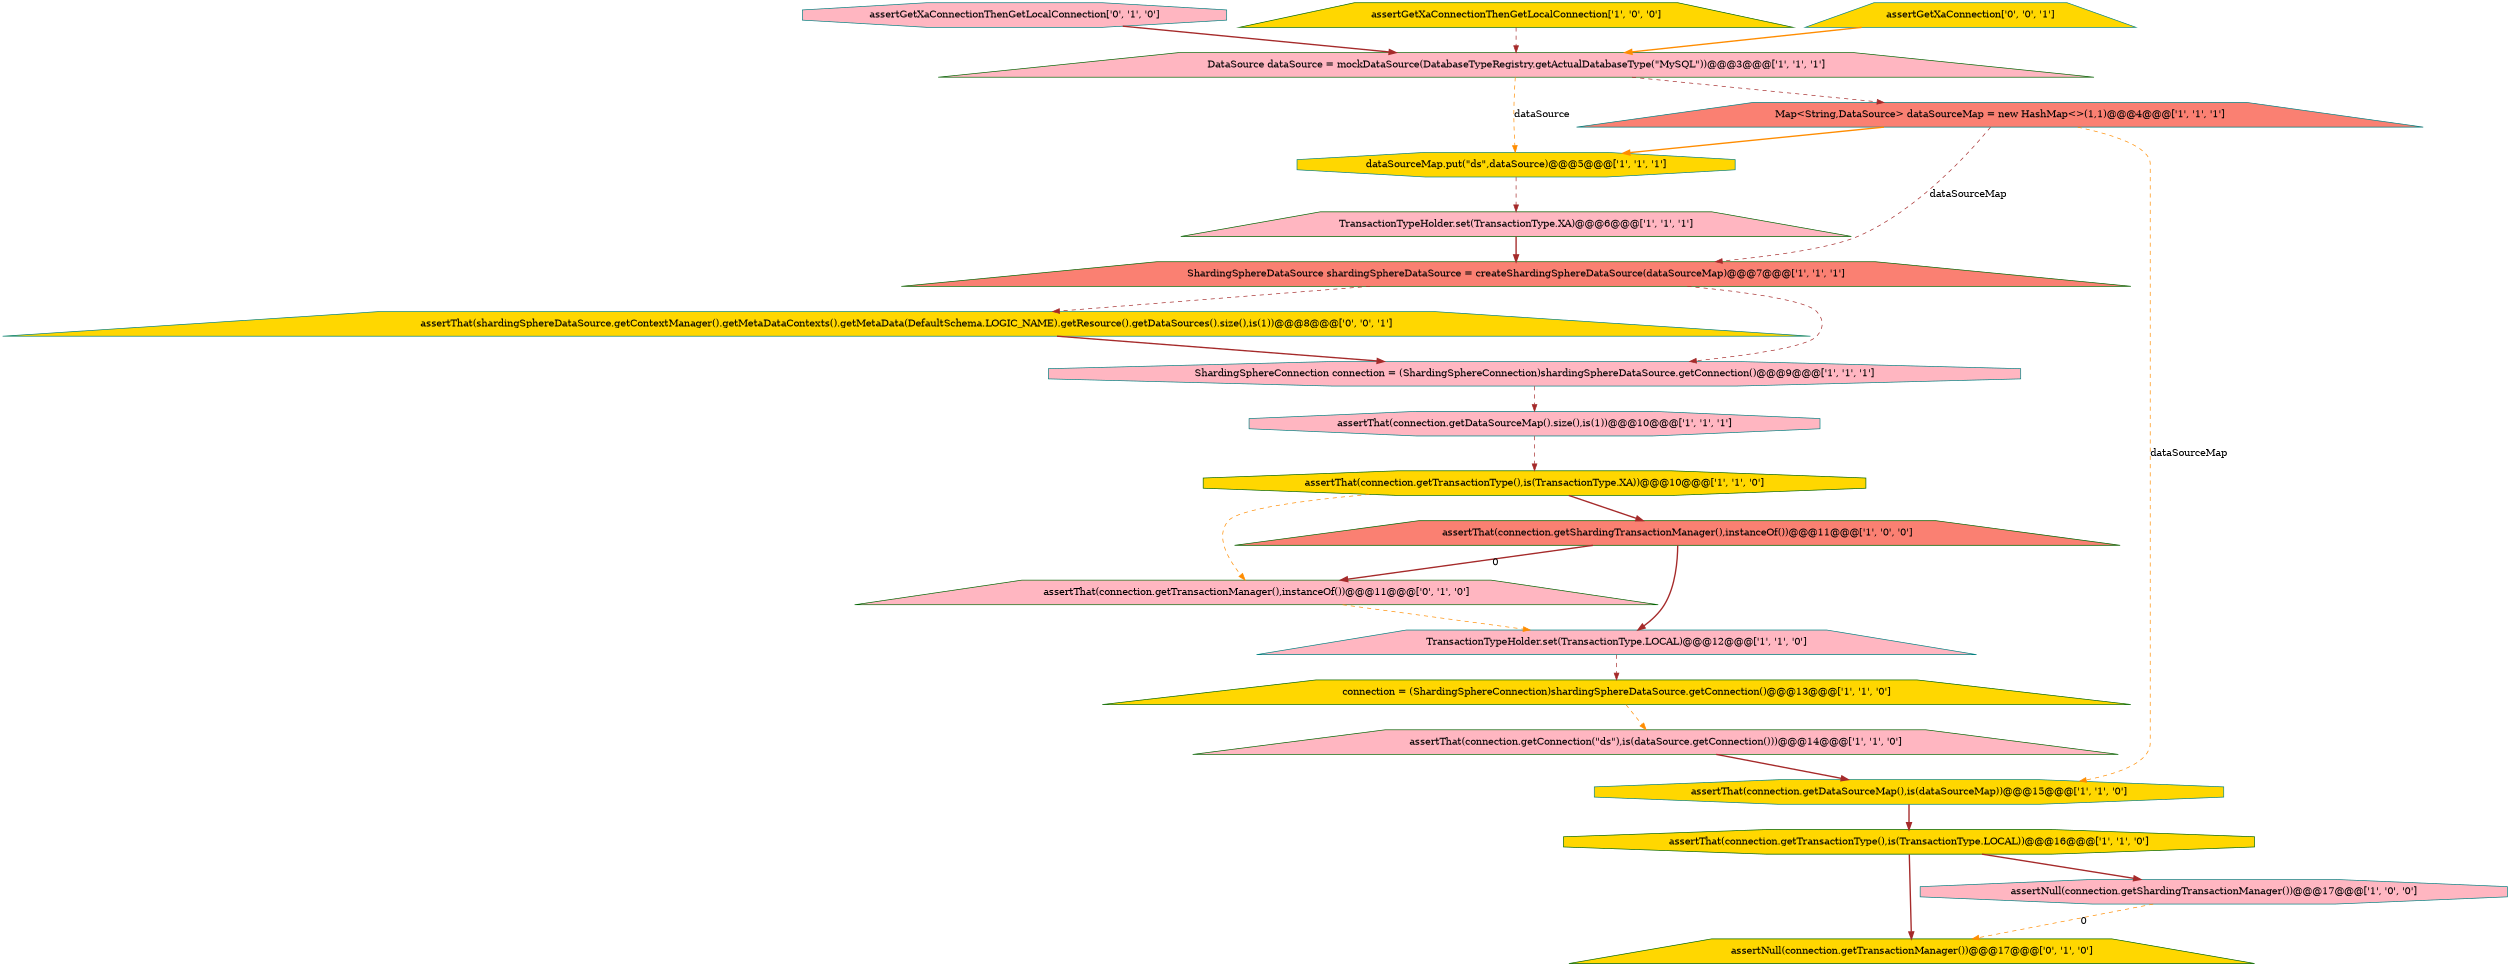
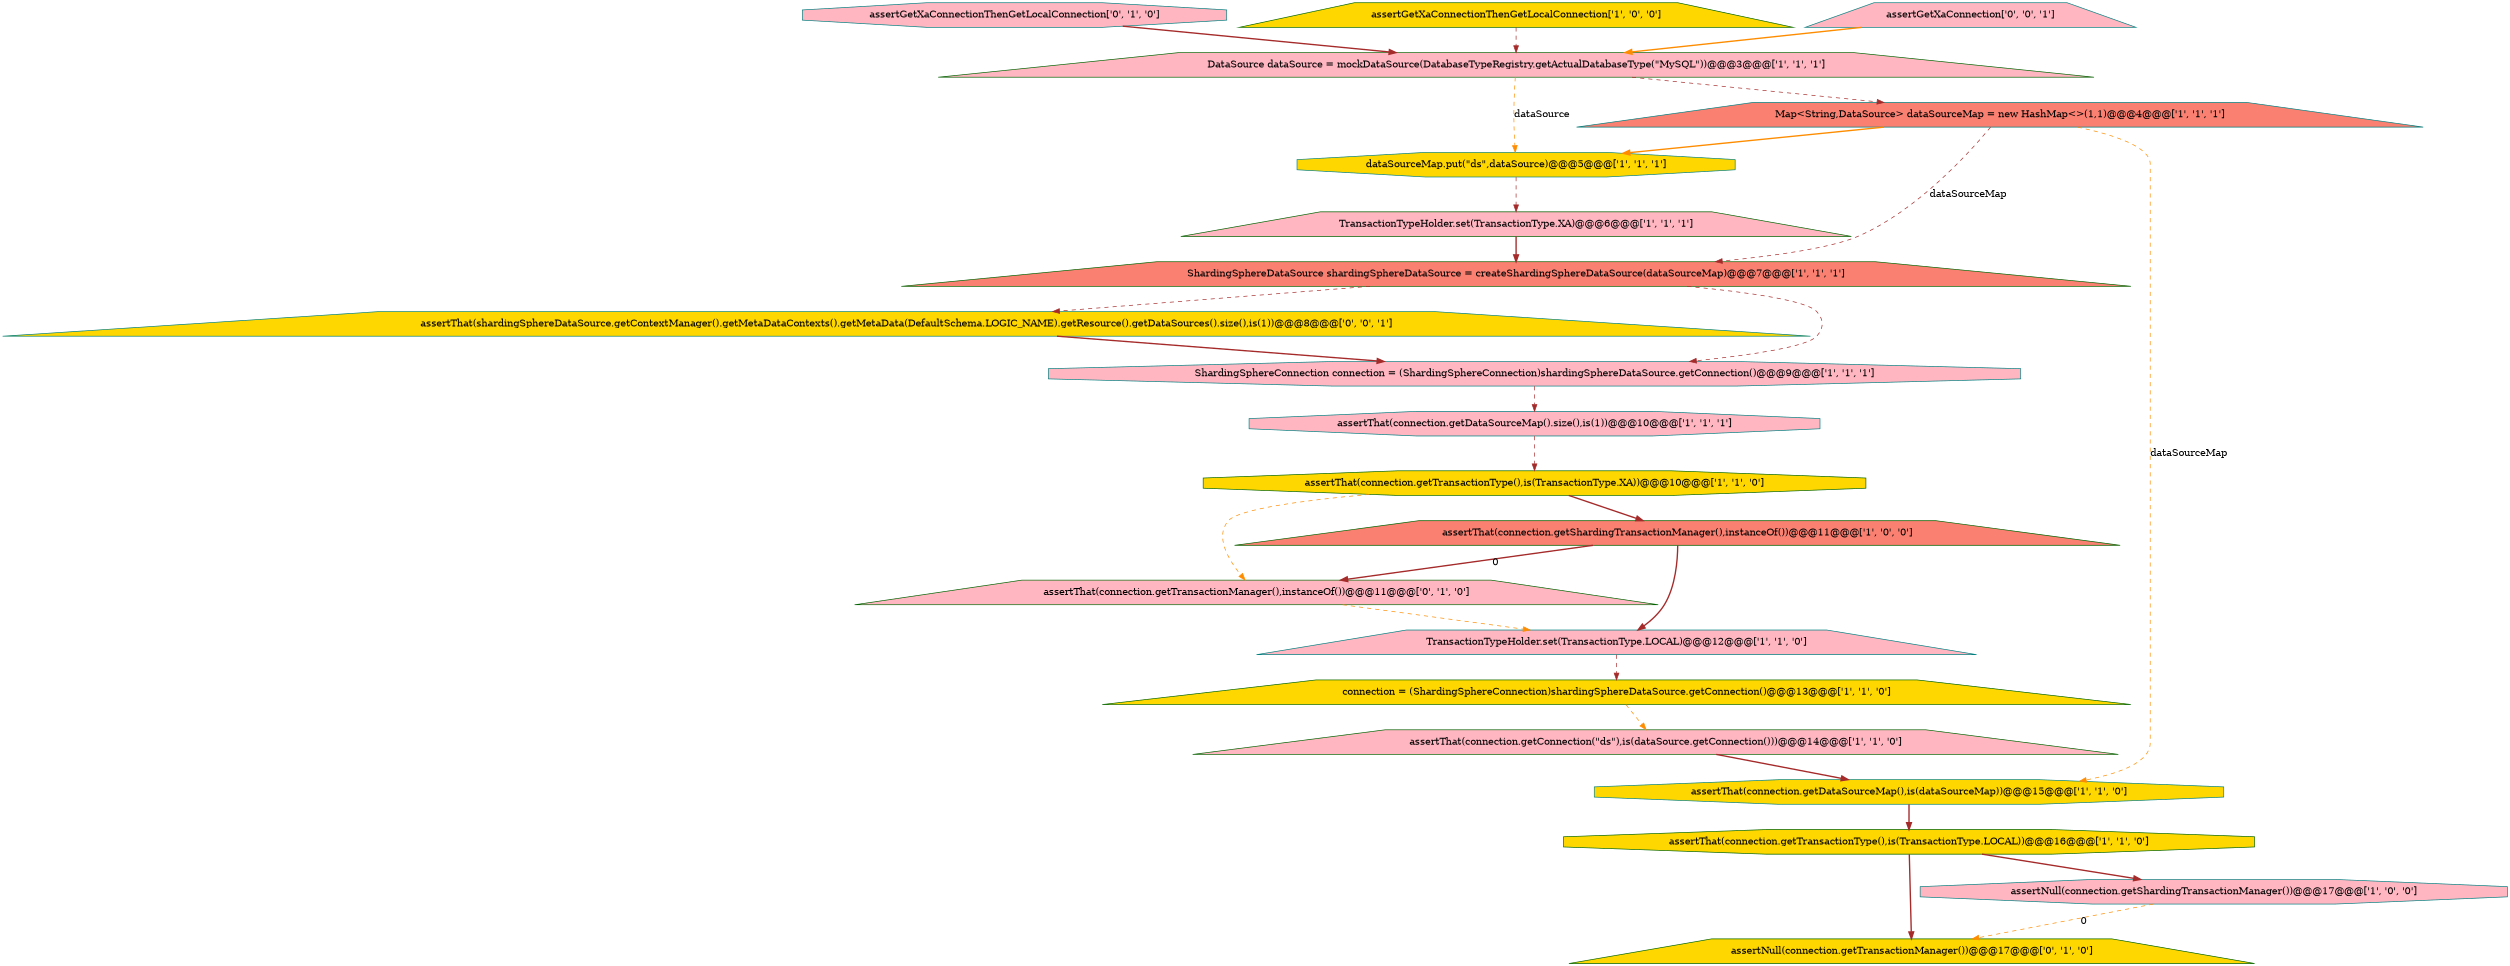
(1971, 15) -> (1971, 15)
